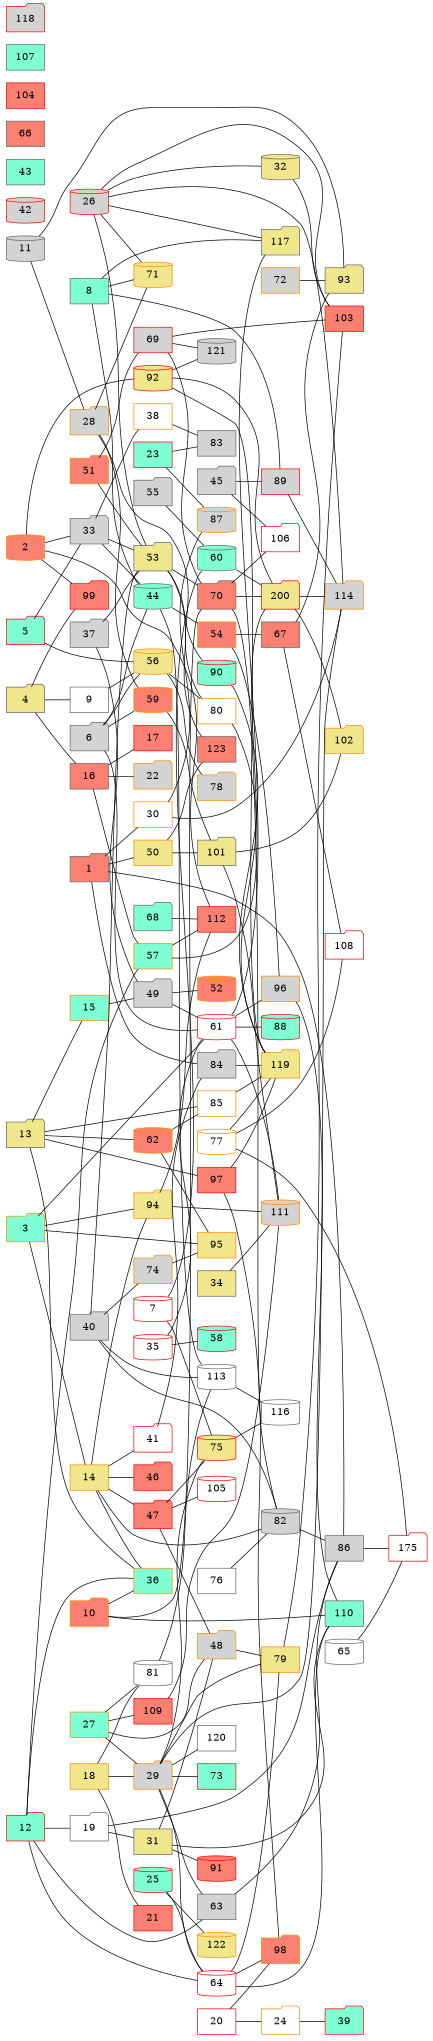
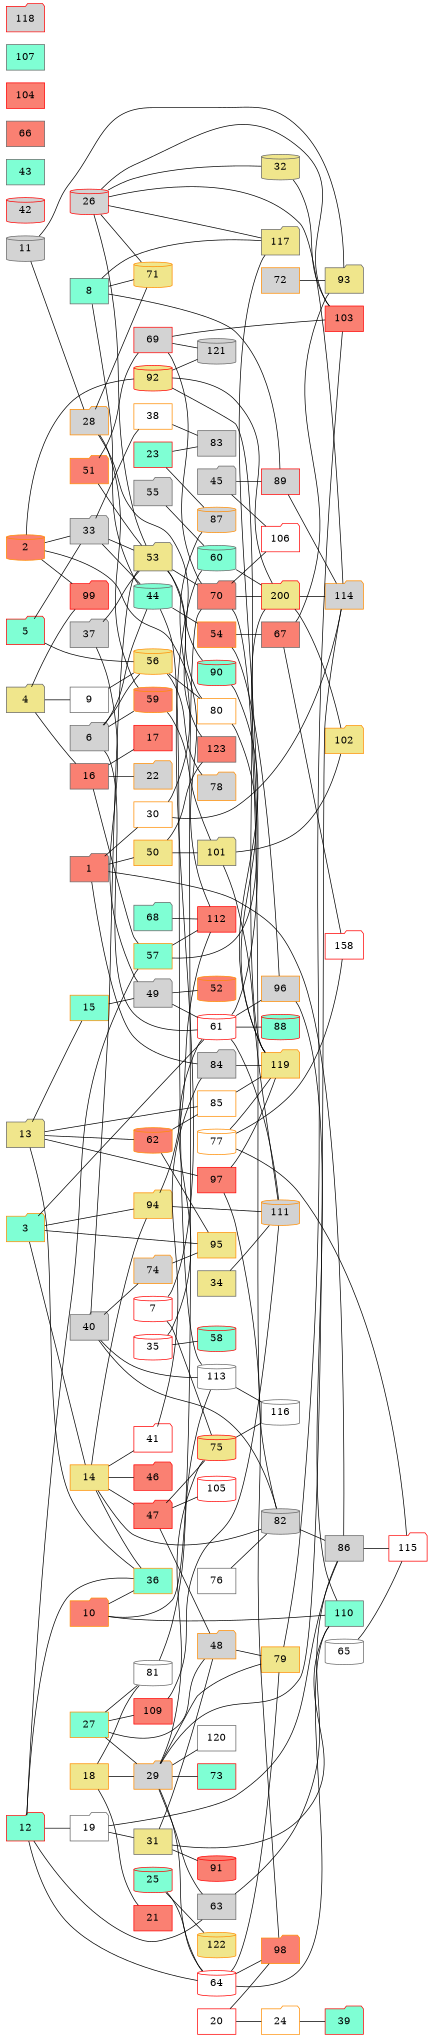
(344, 946) -> (344, 946)
(408, 1548) -> (408, 1548)
